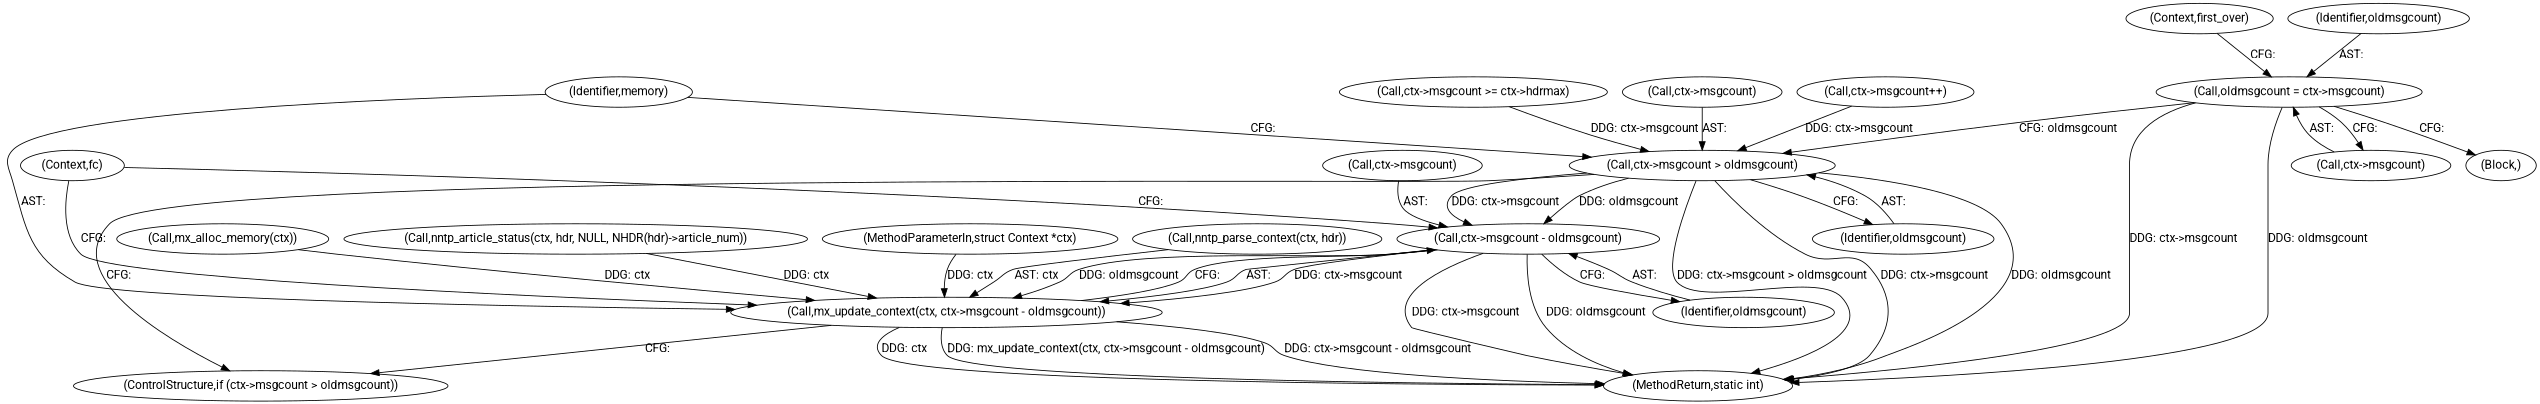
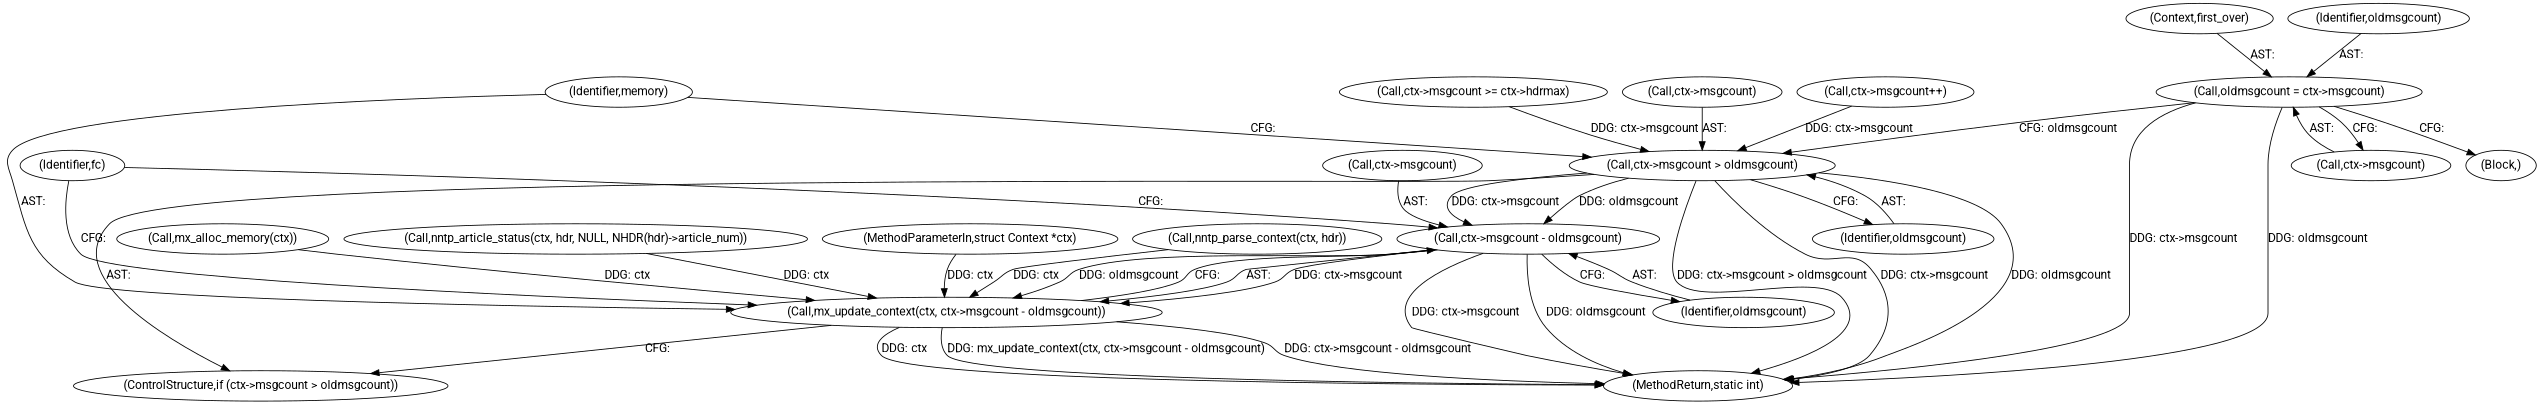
(2265, 55) -> (2265, 55)
(72, 166) -> (72, 166)
(121, 276) -> (121, 276)
(1036, 276) -> (1036, 276)
